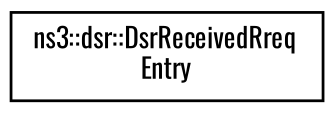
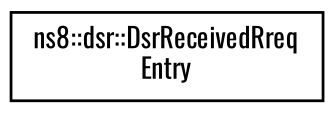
(167, 57) -> (167, 57)
